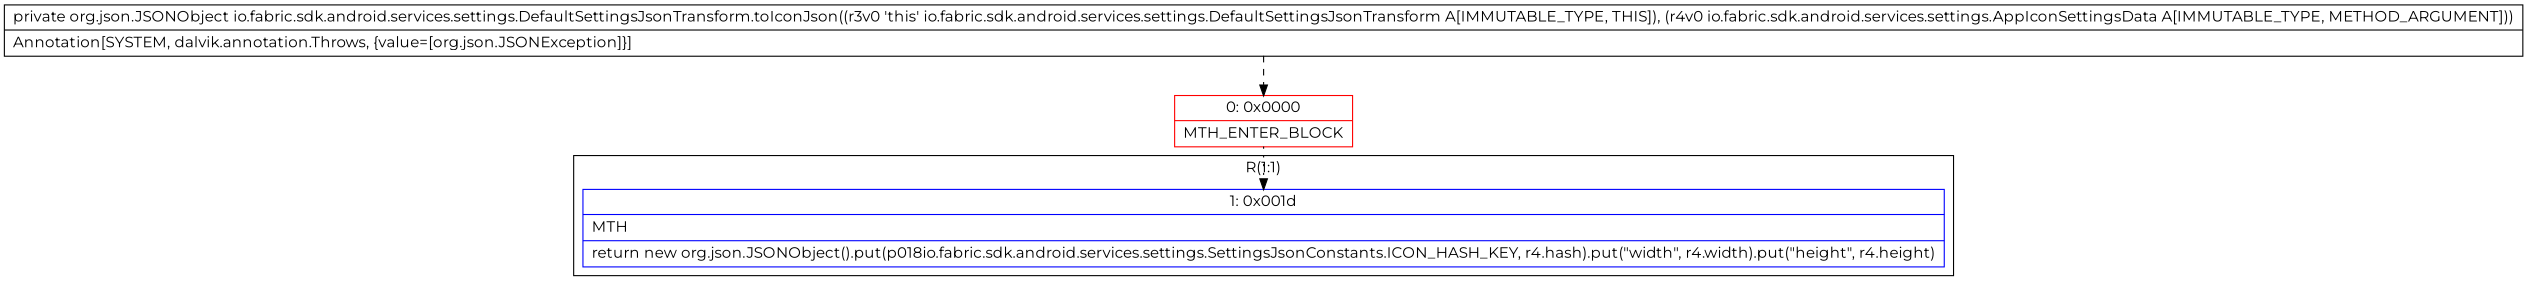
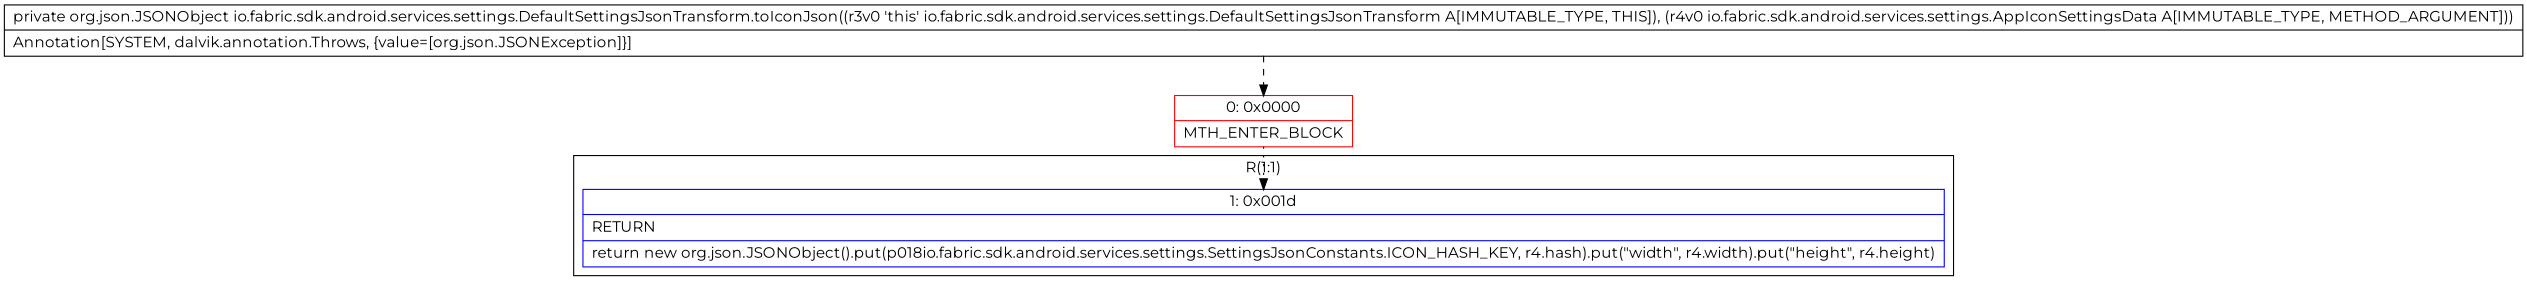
(610, 227) -> (624, 227)
